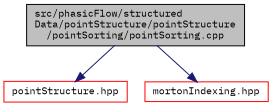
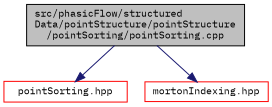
(66, 92) -> (66, 92)
